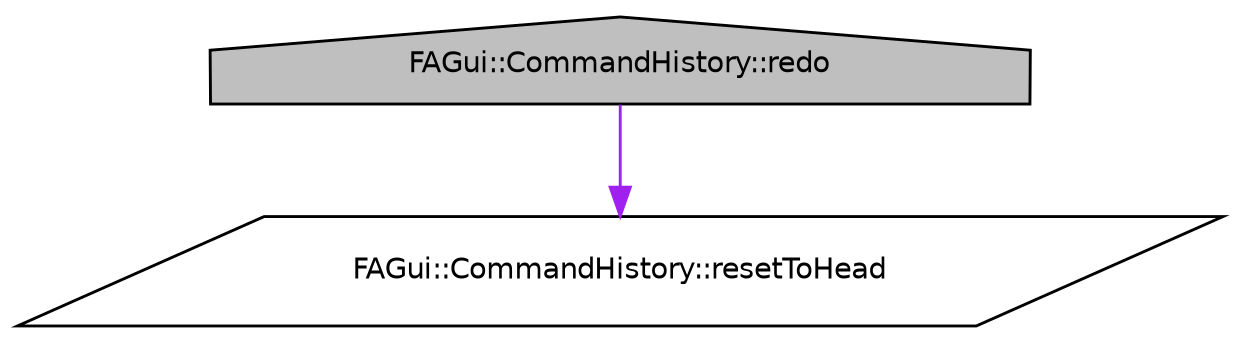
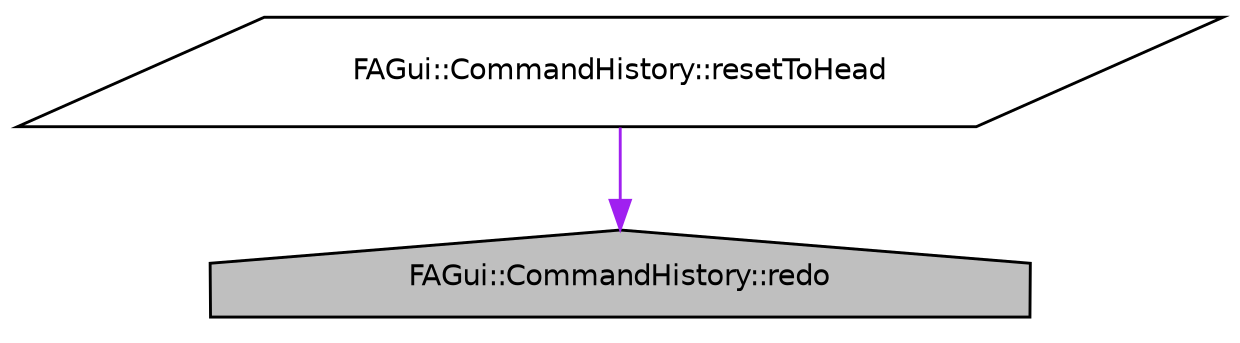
(620, 146) -> (620, 164)
